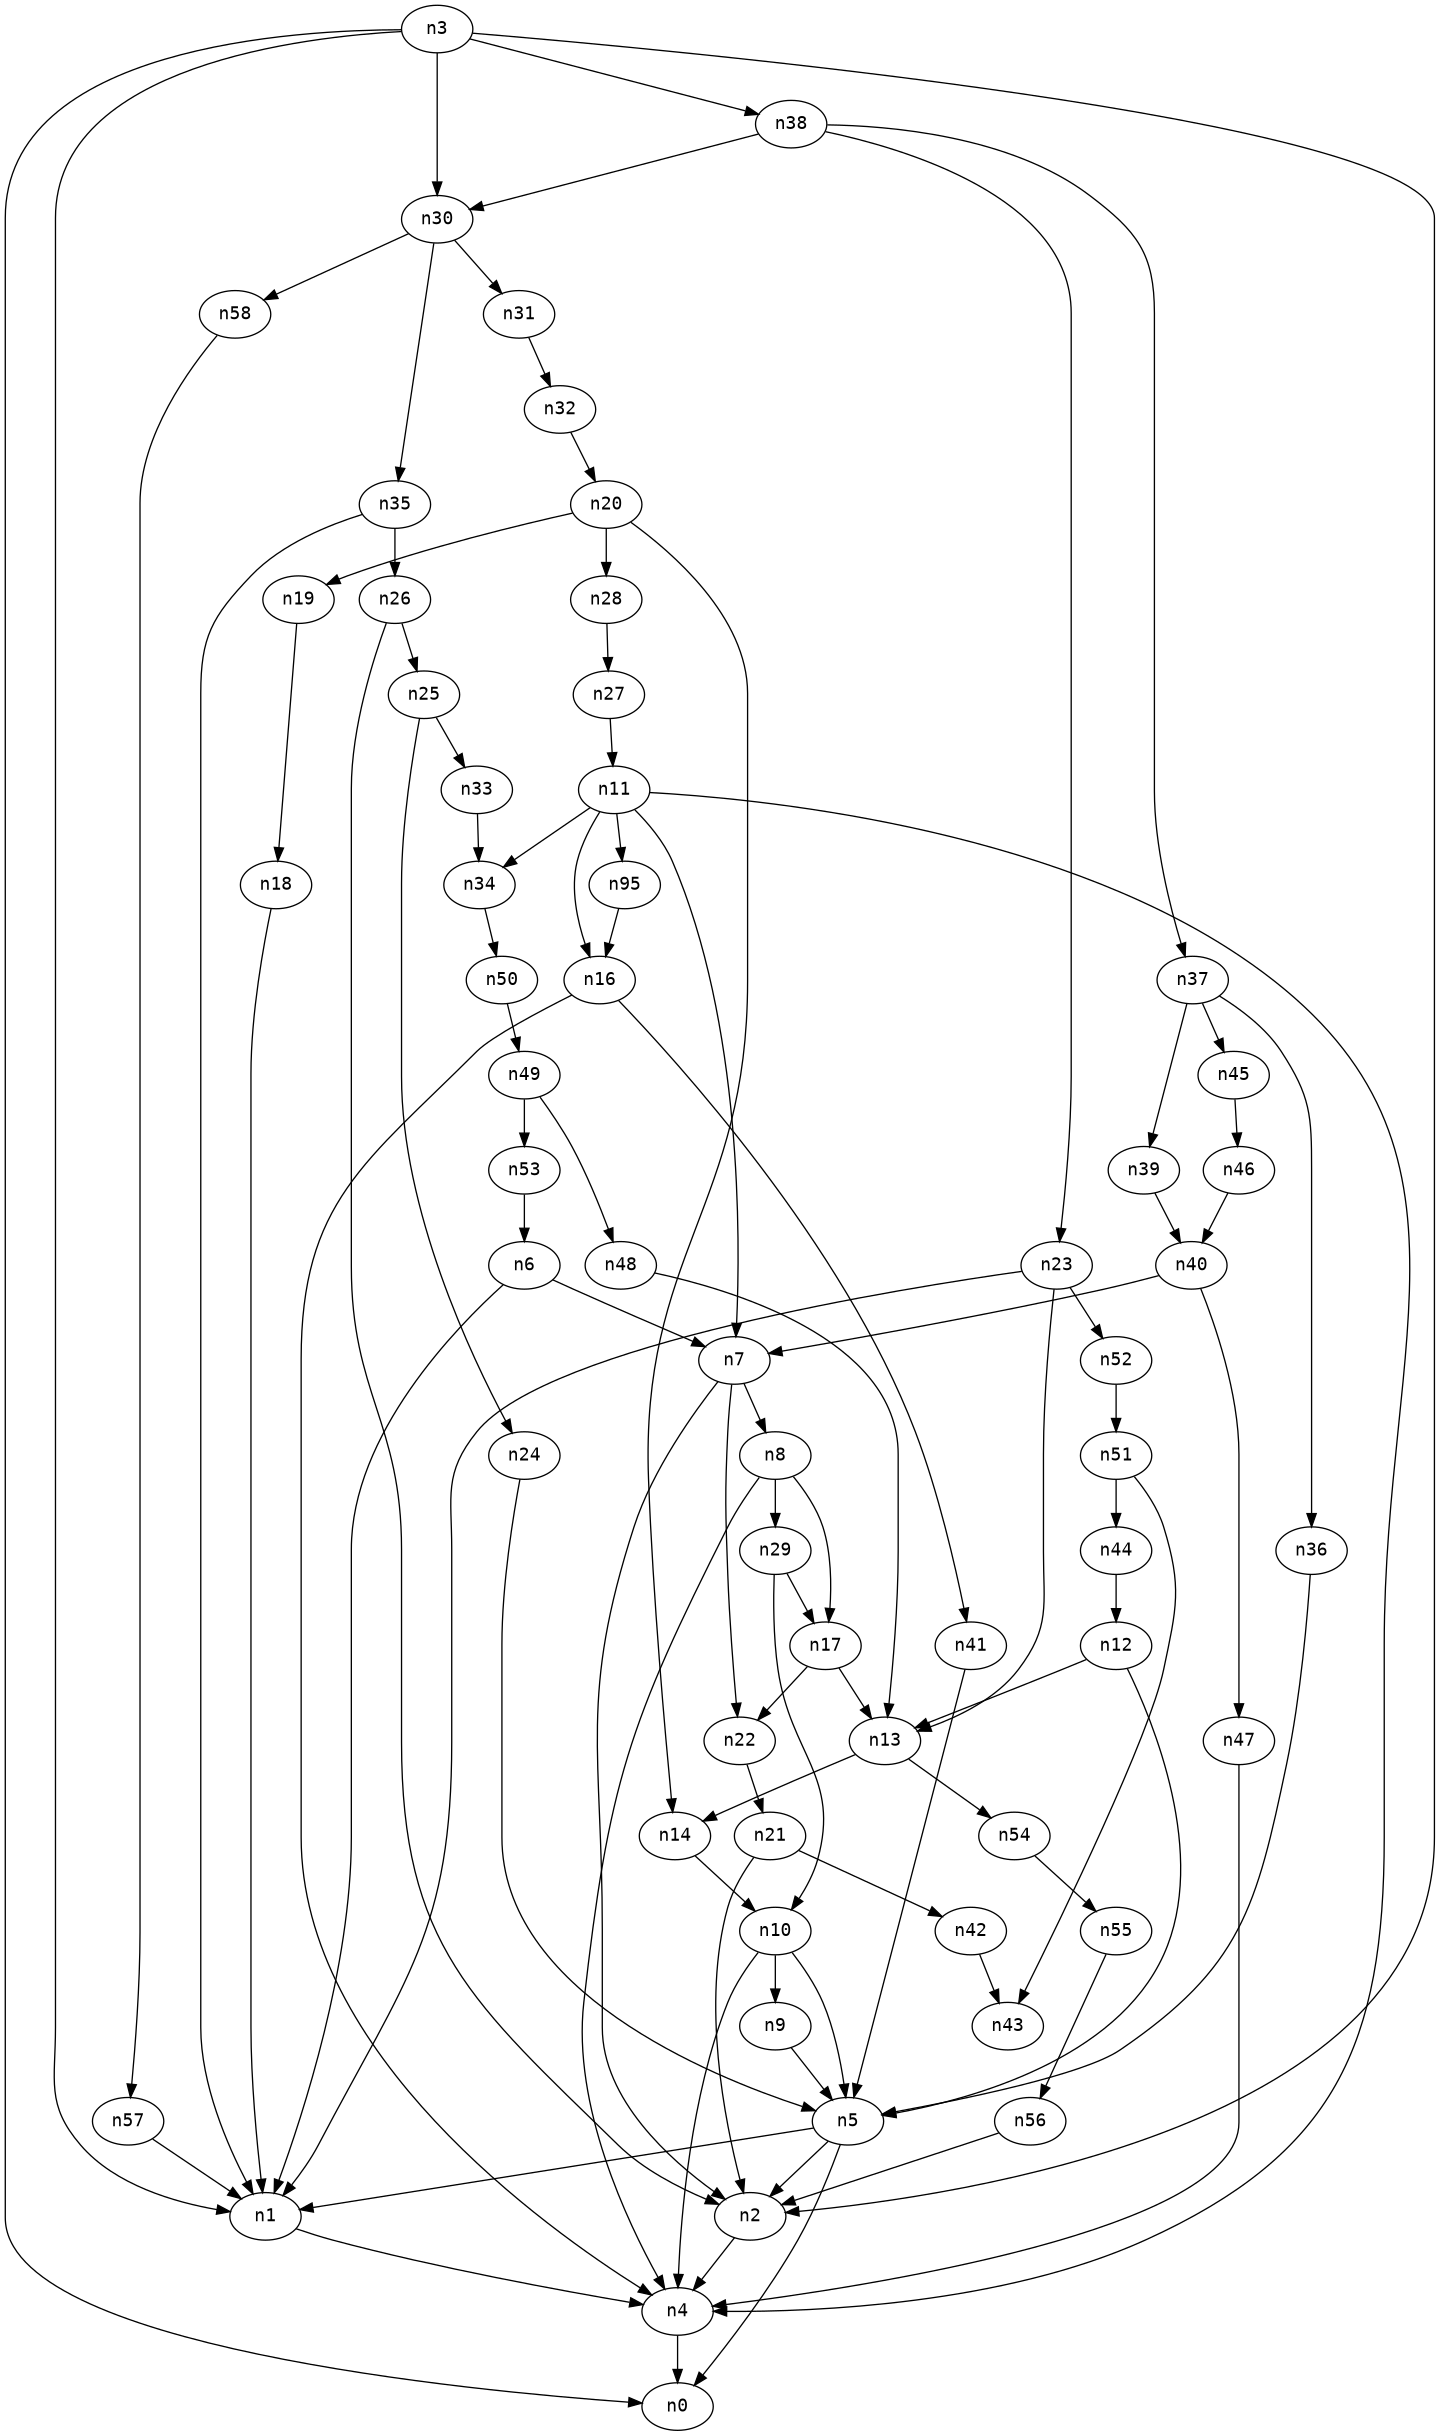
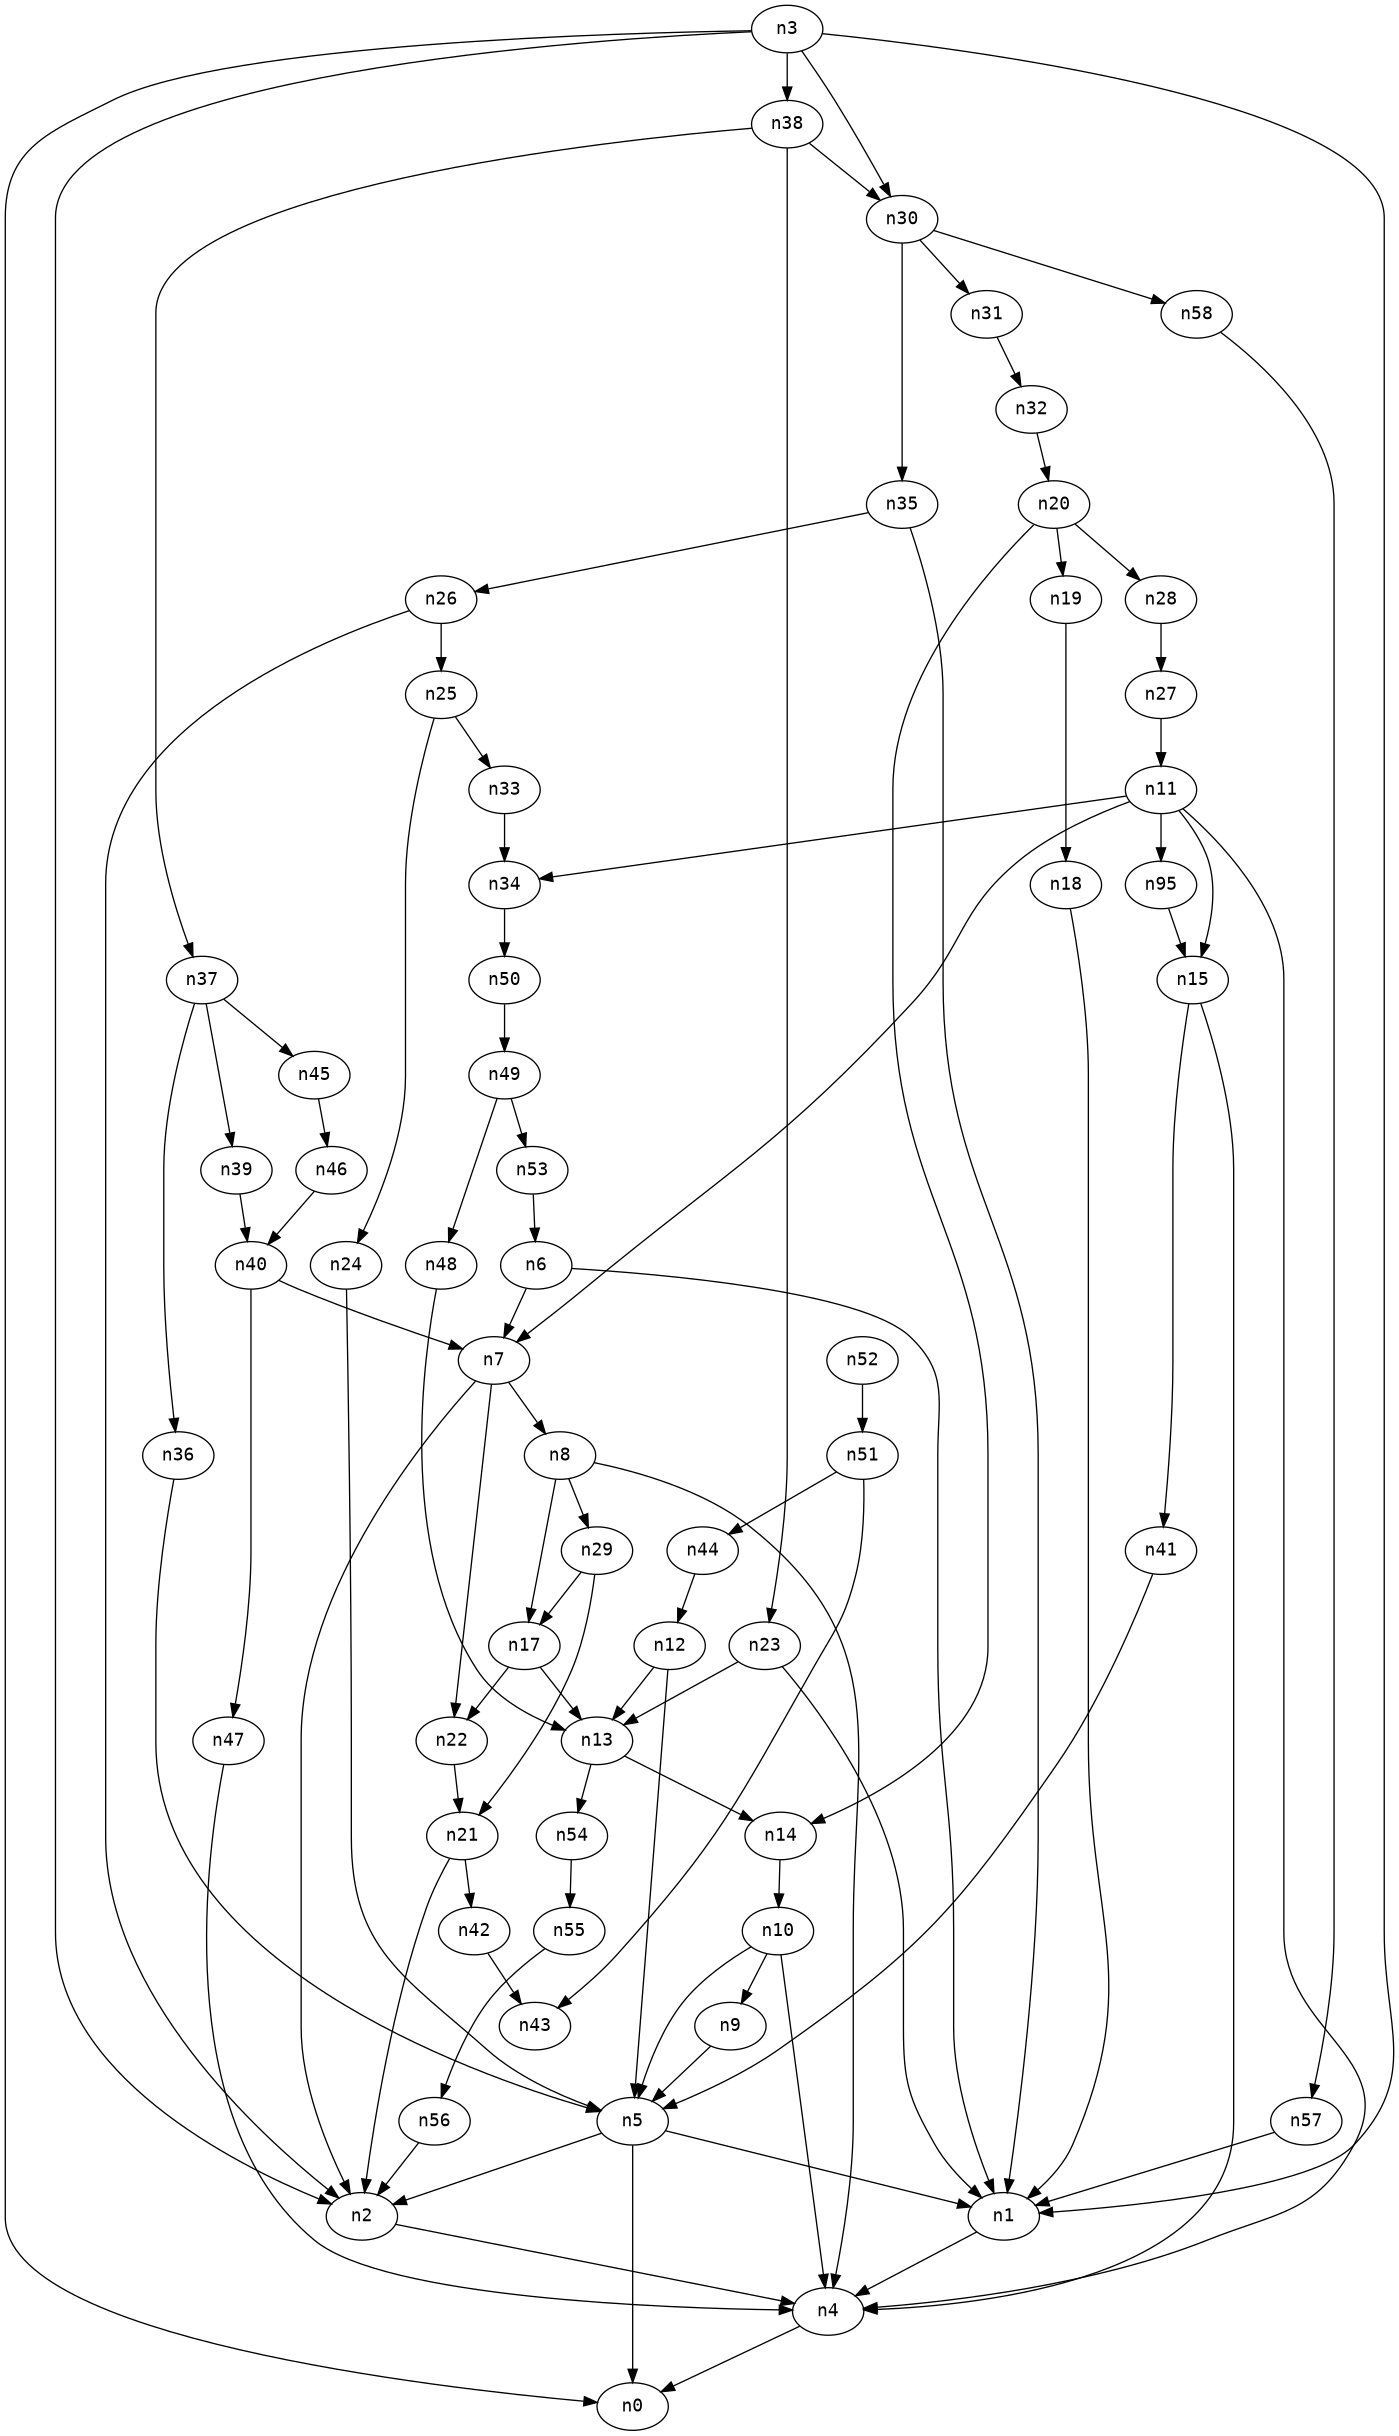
(600, 980) -> (1193, 980)
(1083, 1307) -> none
(800, 1739) -> (556, 1703)
